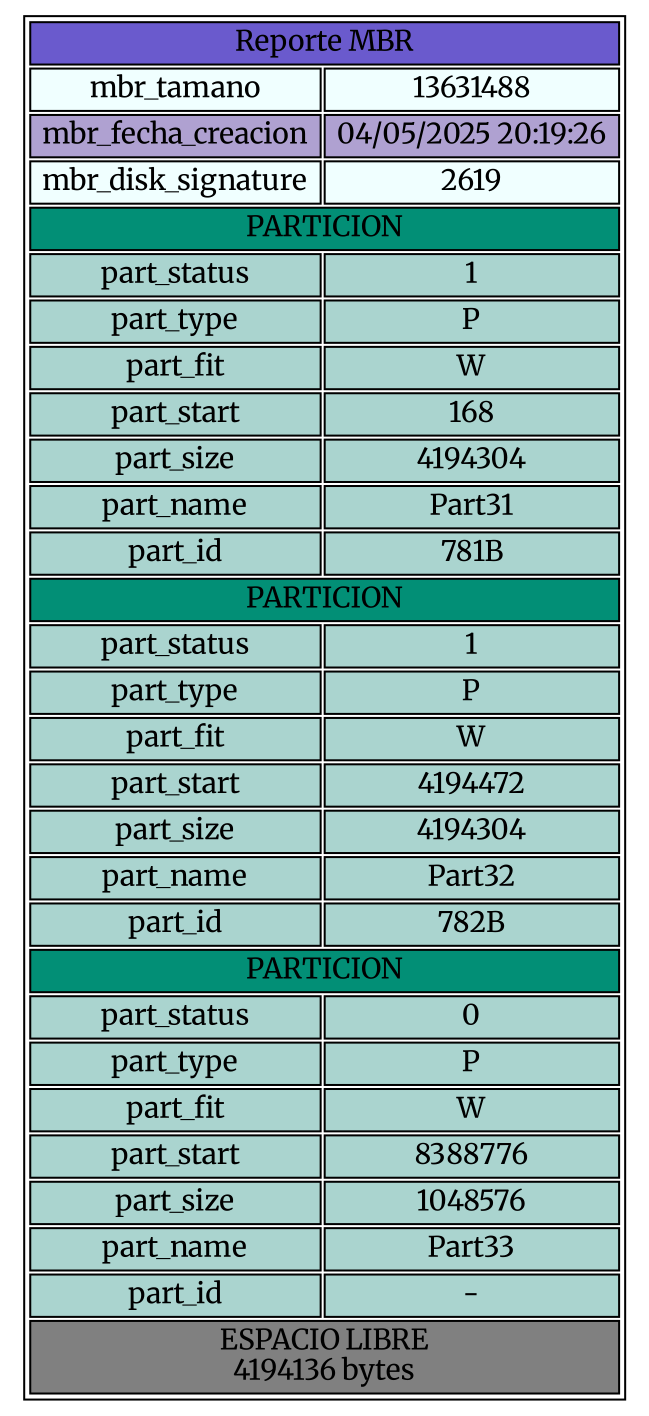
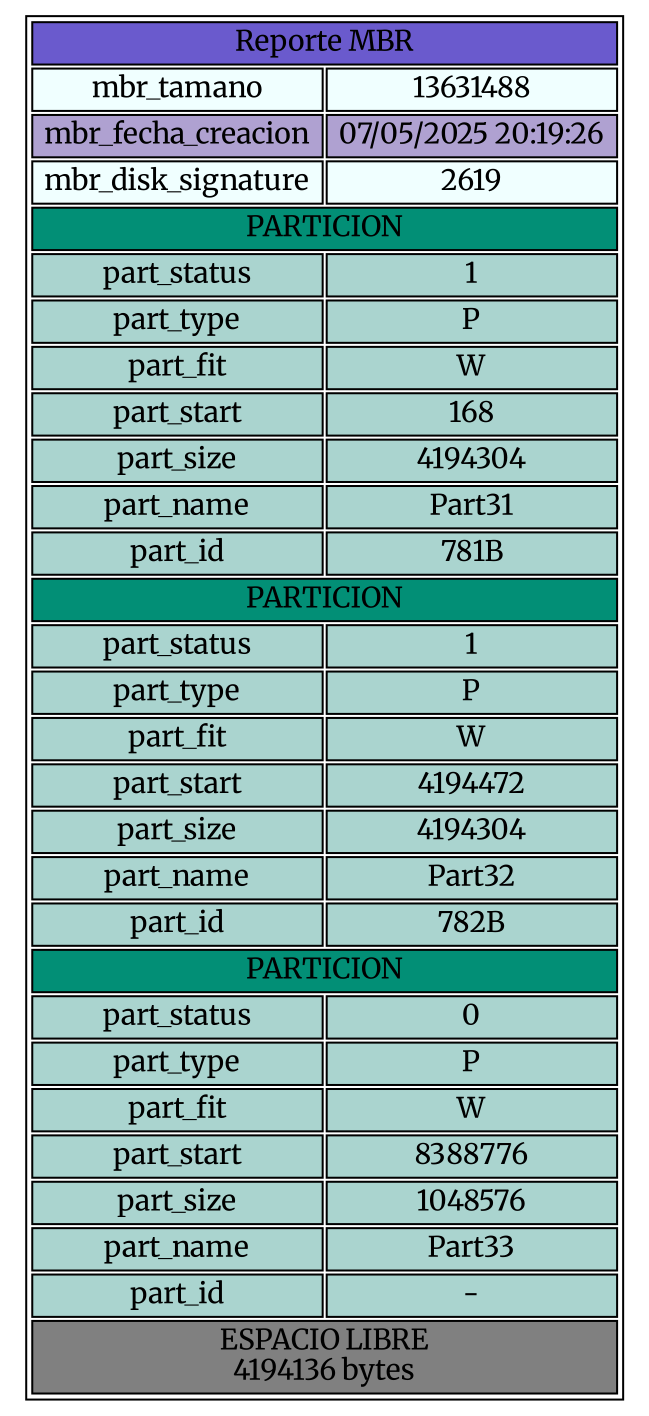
(472, 135) -> (472, 135)
